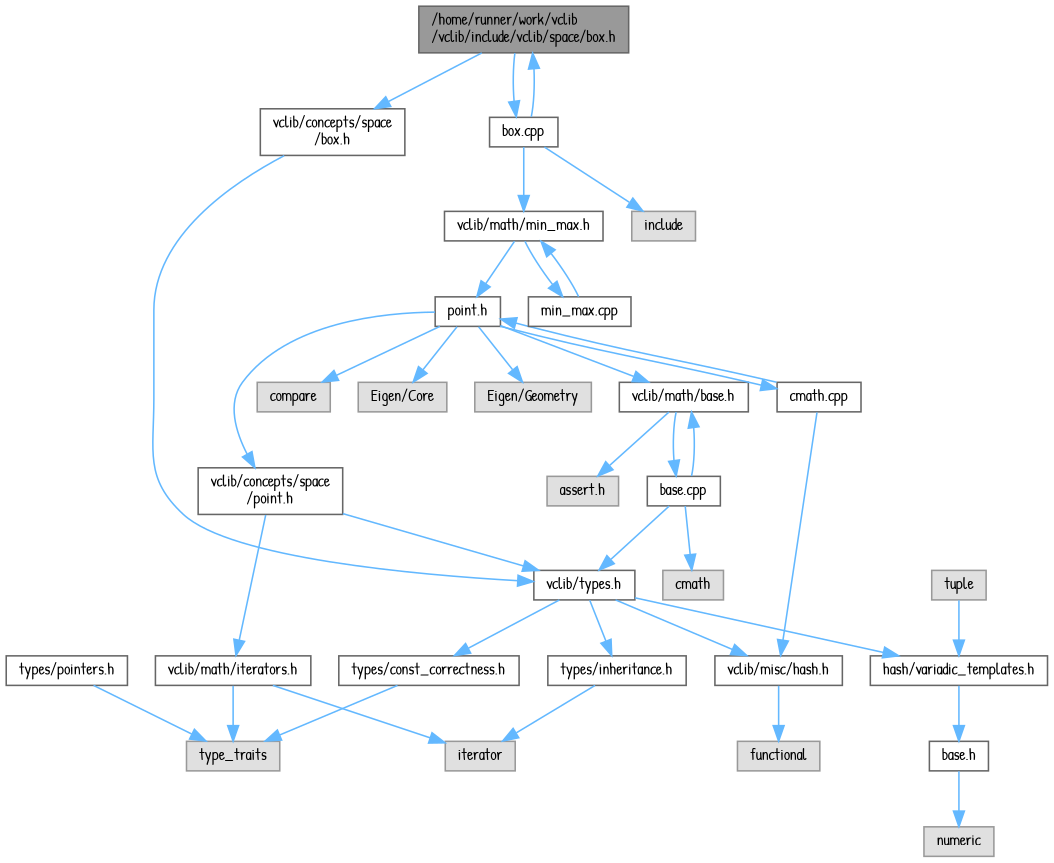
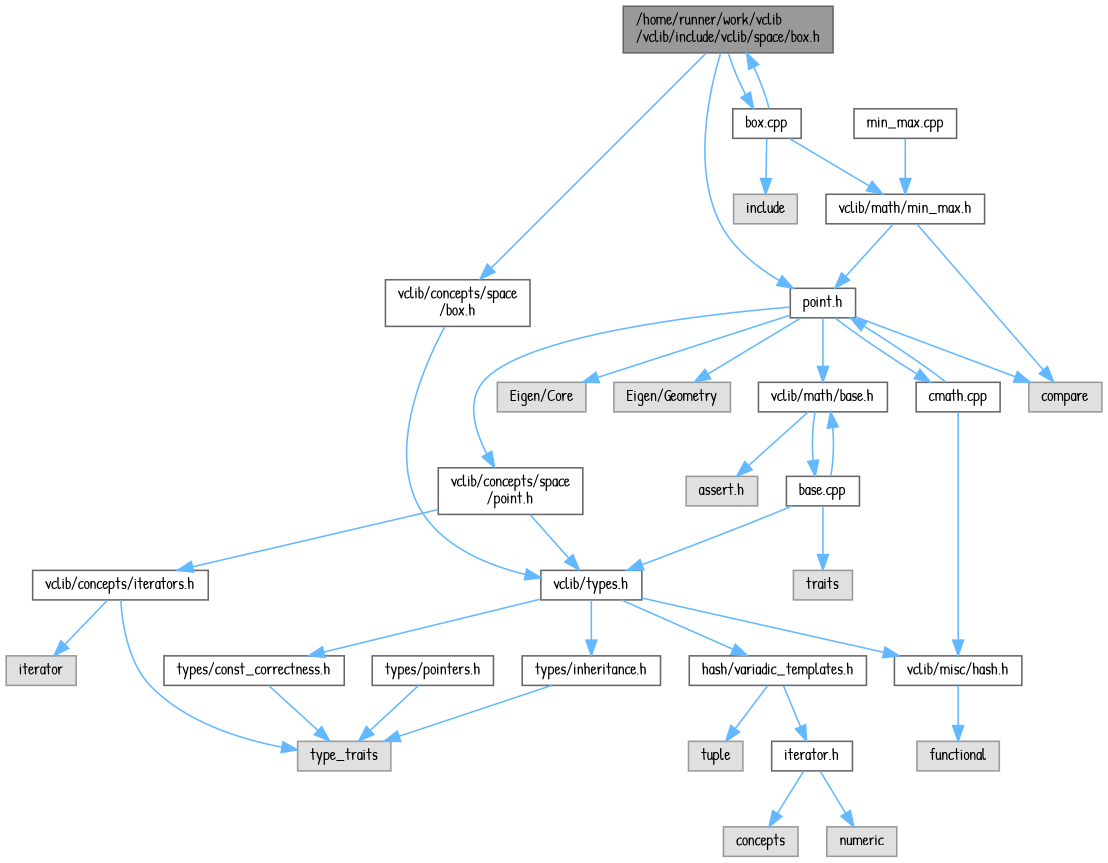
none -> (707, 180)
(538, 264) -> (980, 297)
(693, 585) -> (823, 585)
(959, 620) -> (751, 707)
(233, 671) -> (120, 585)
(556, 709) -> (475, 711)
(959, 756) -> (812, 756)
none -> (761, 842)
